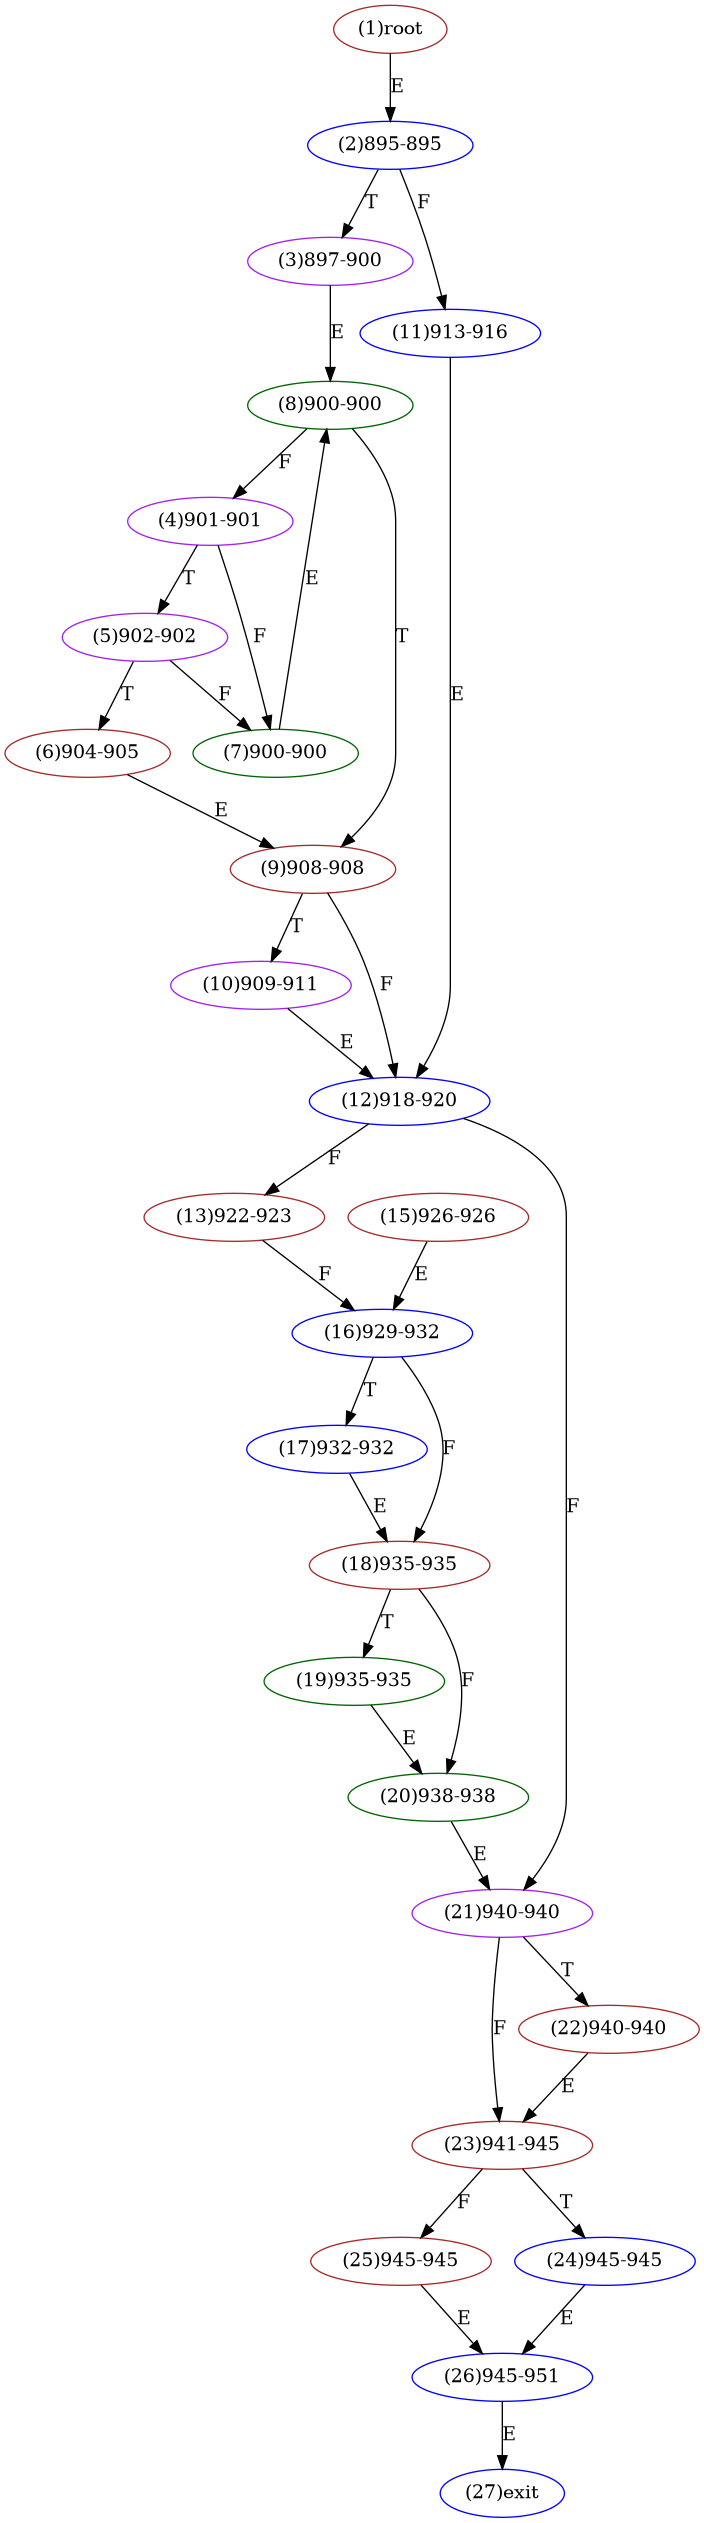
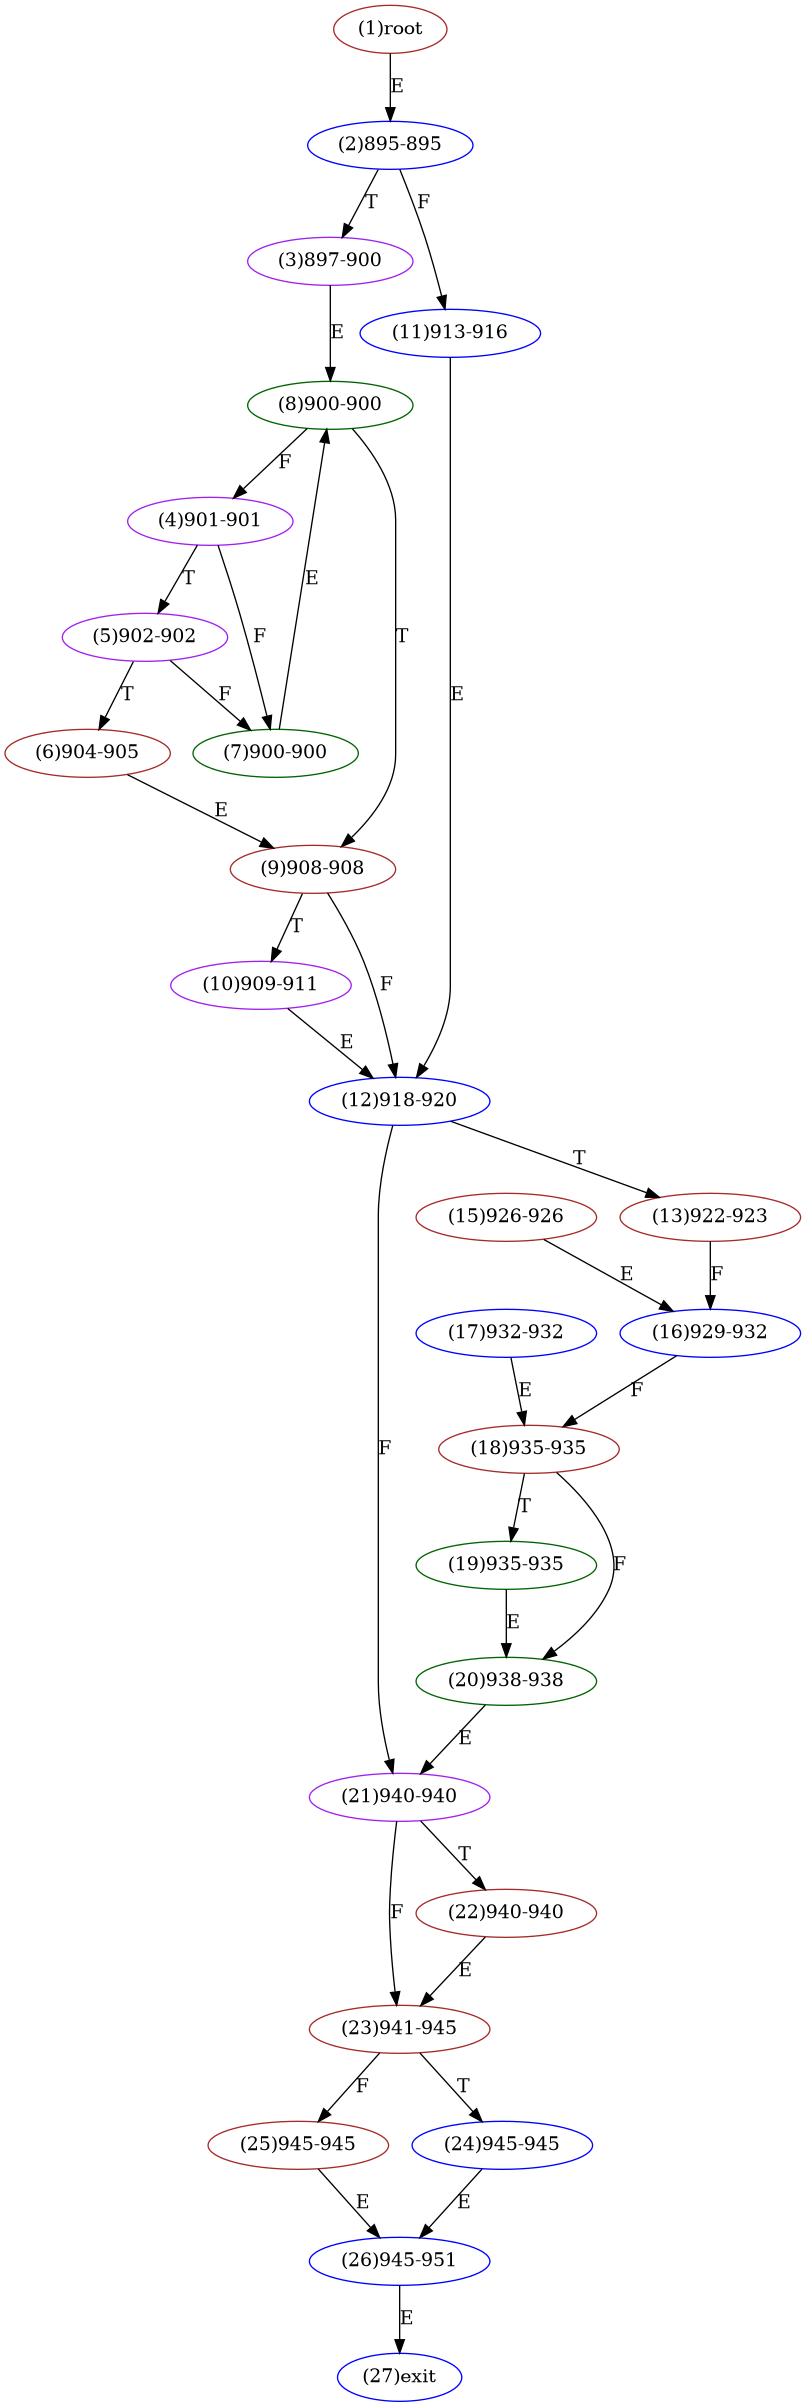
(334, 1159) -> (580, 1159)
(362, 1385) -> none
